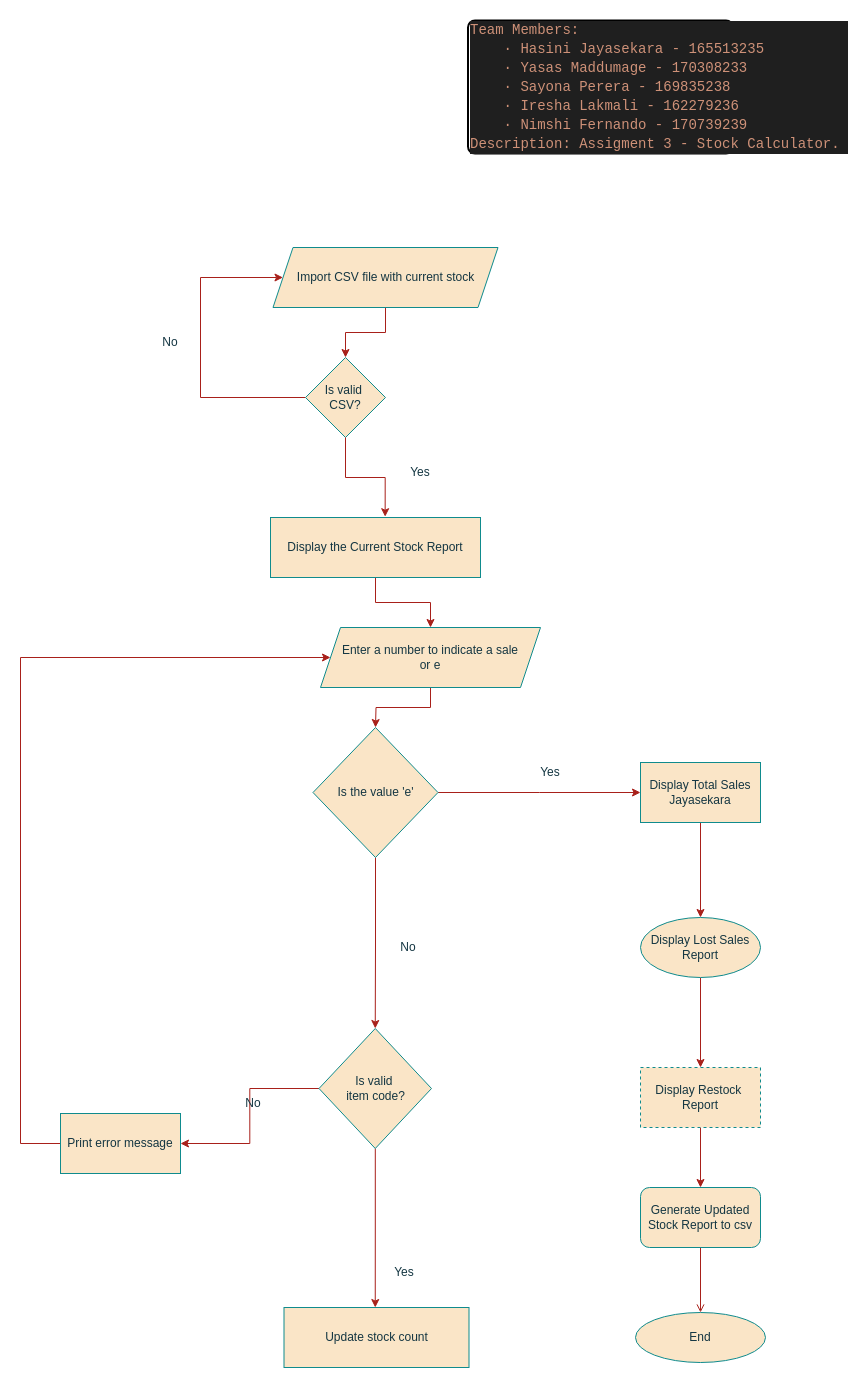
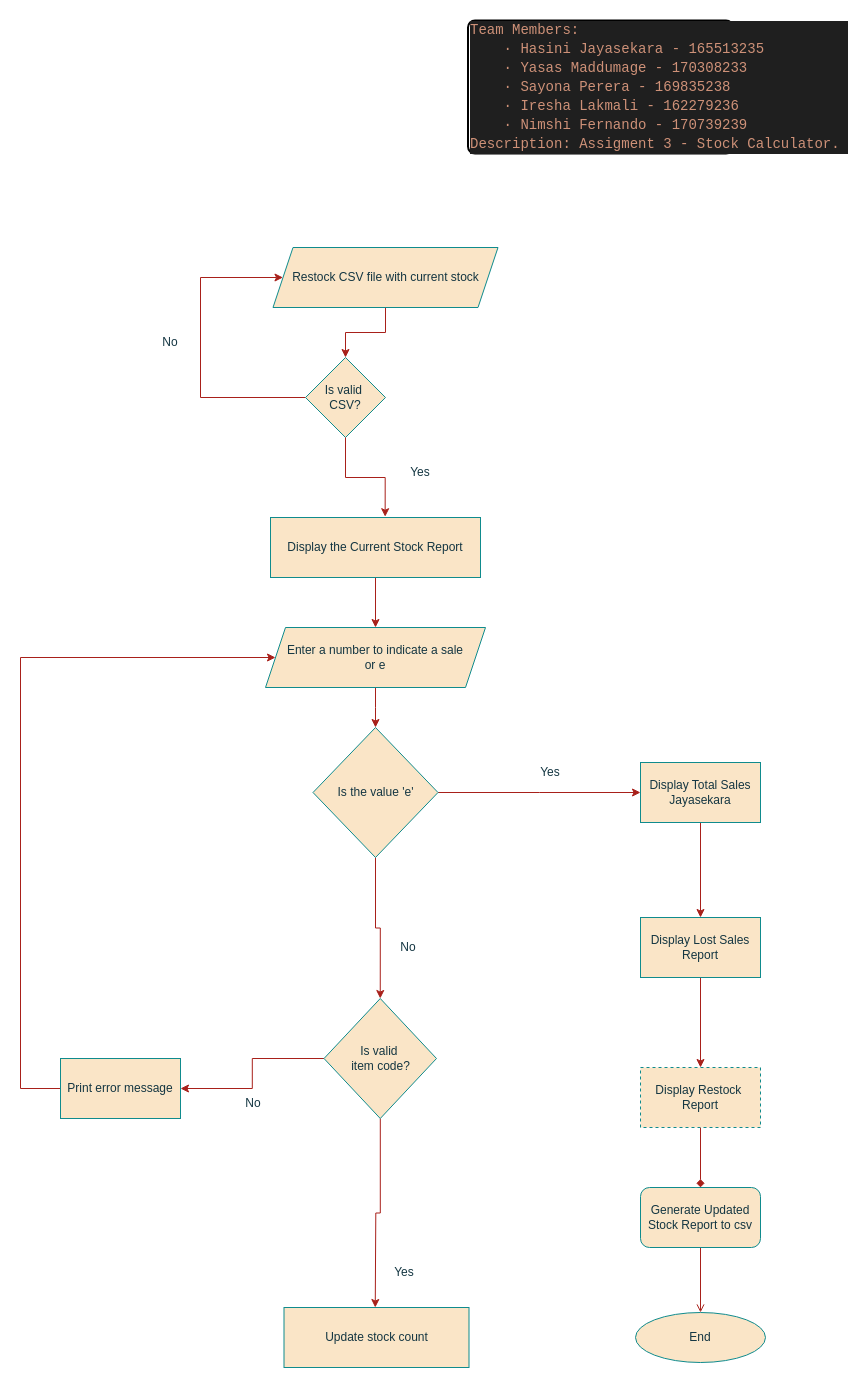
(386, 278) -> (386, 278)
(431, 658) -> (376, 658)
(701, 948) -> (701, 948)
(375, 1089) -> (380, 1059)
(121, 1144) -> (121, 1089)
(701, 1179) -> (701, 1179)
